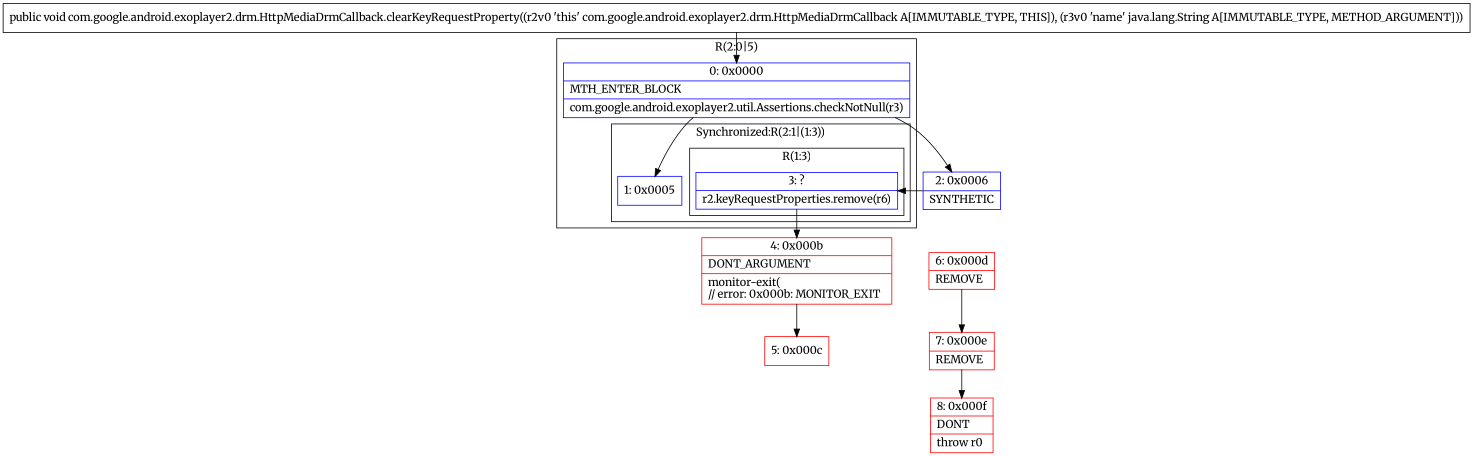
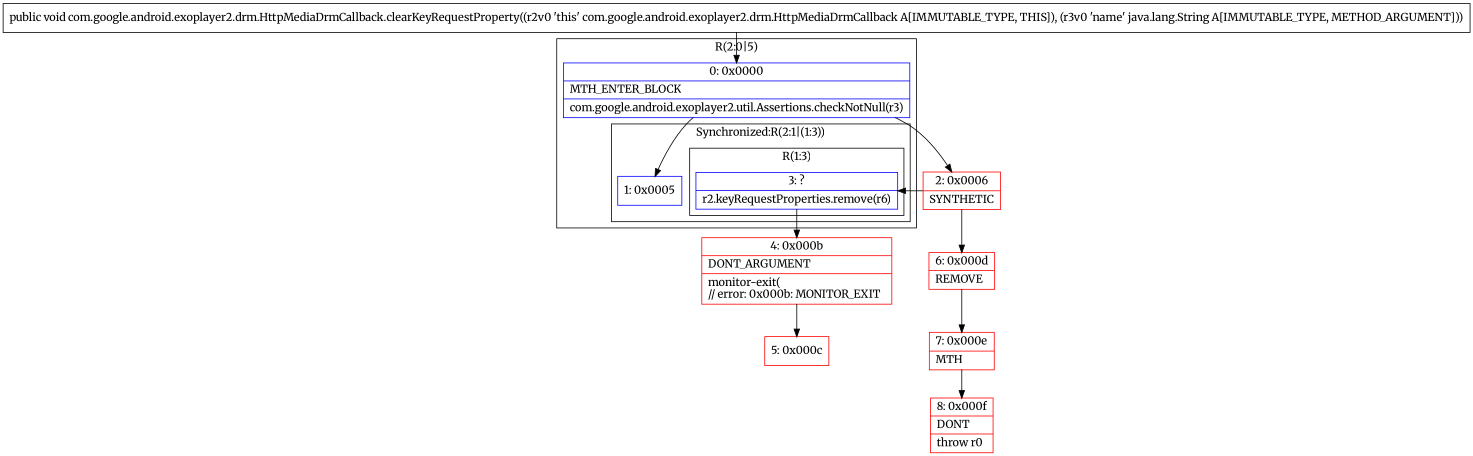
(962, 191) -> (962, 191)
none -> (962, 227)
(959, 360) -> (949, 360)
